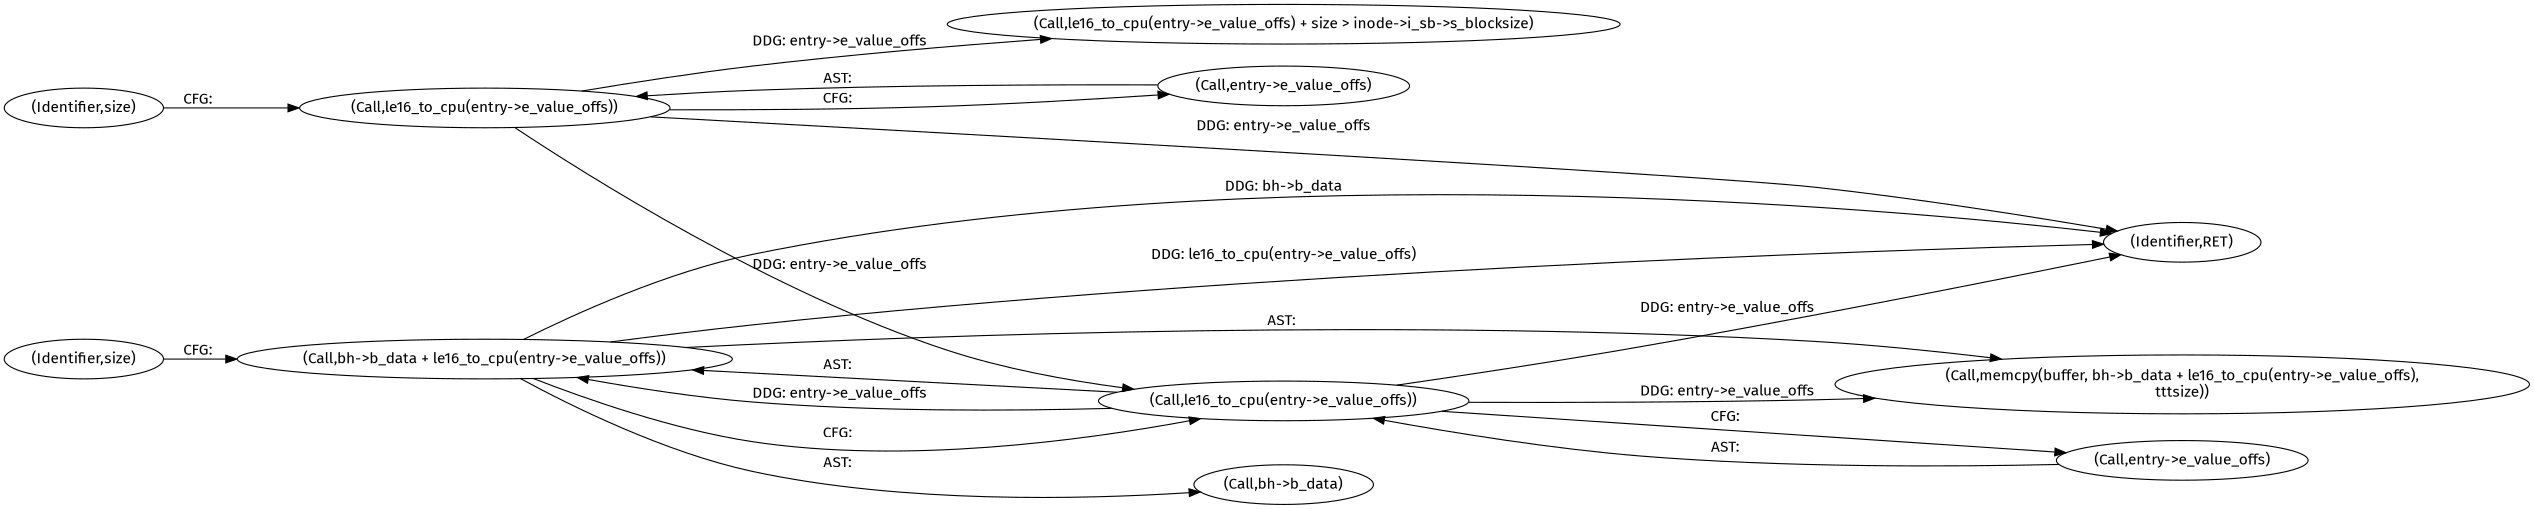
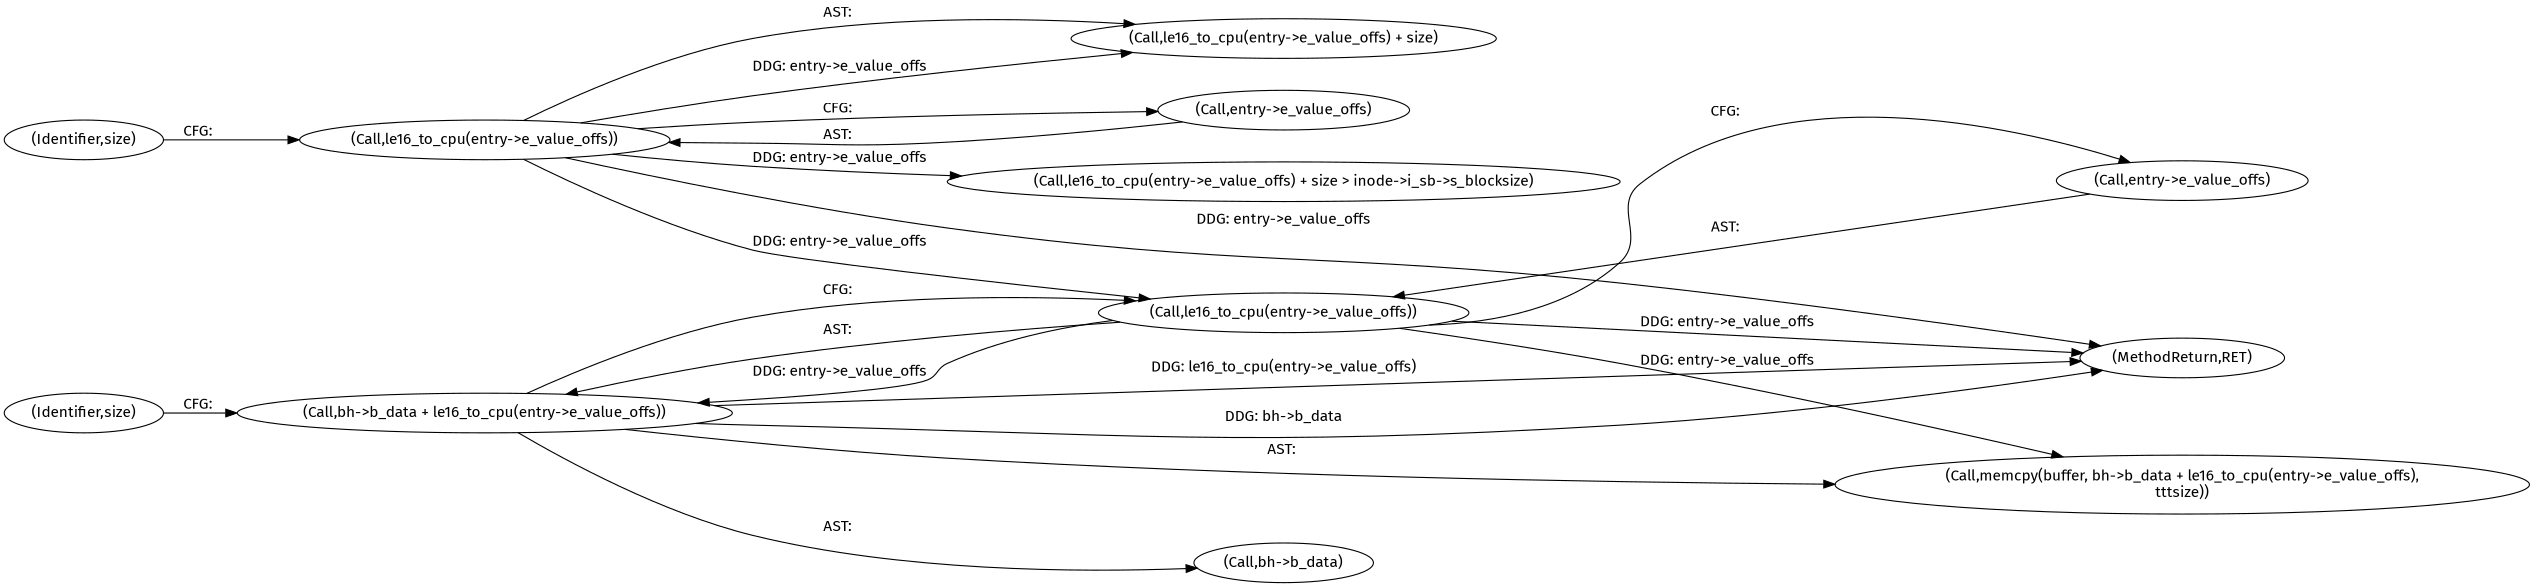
none -> (1284, 39)
(2182, 242) -> (2182, 358)
